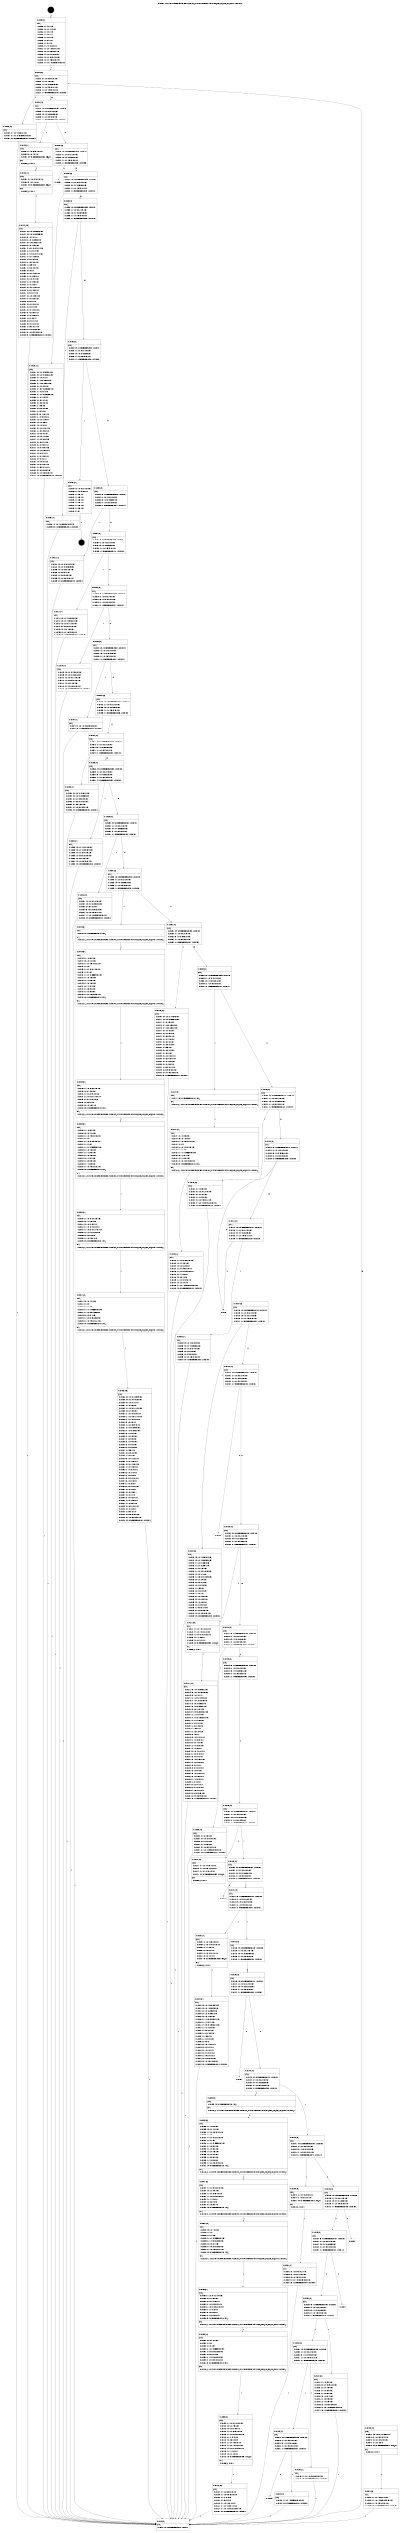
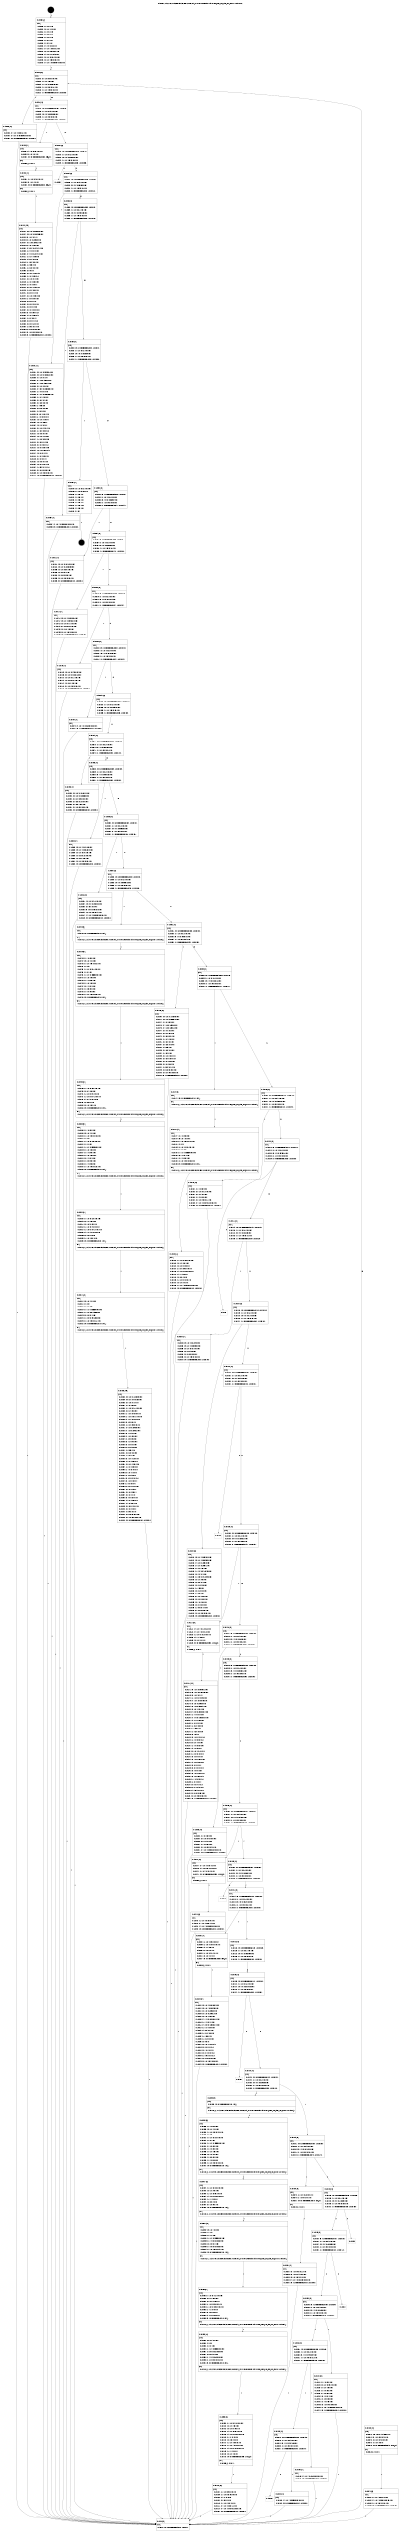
(225, 1274) -> (248, 1271)
none -> (208, 1922)
